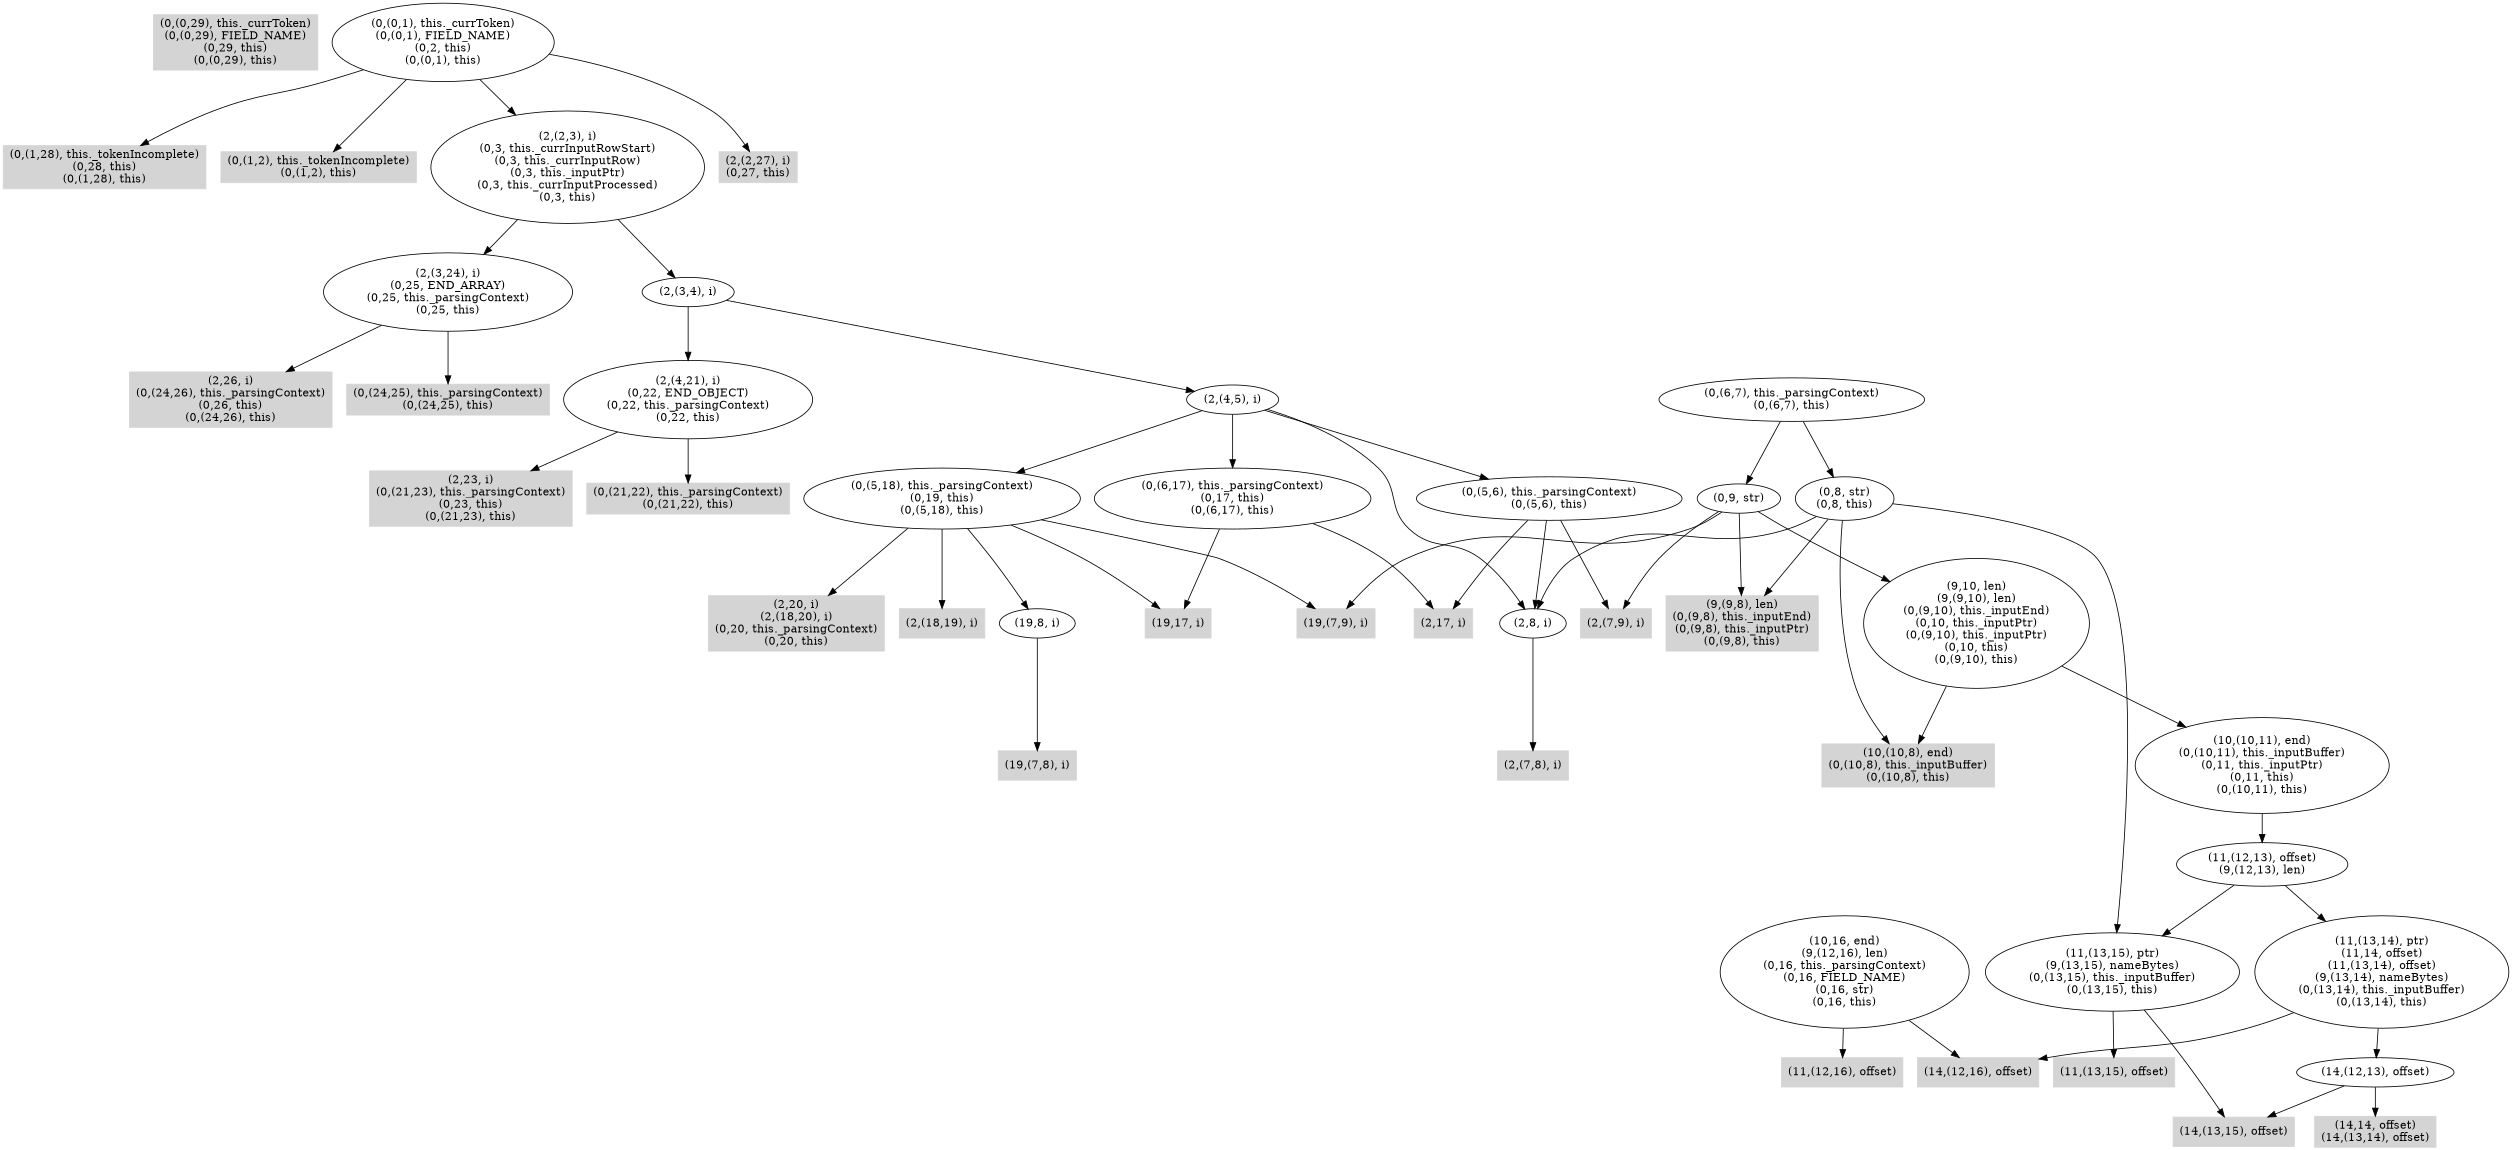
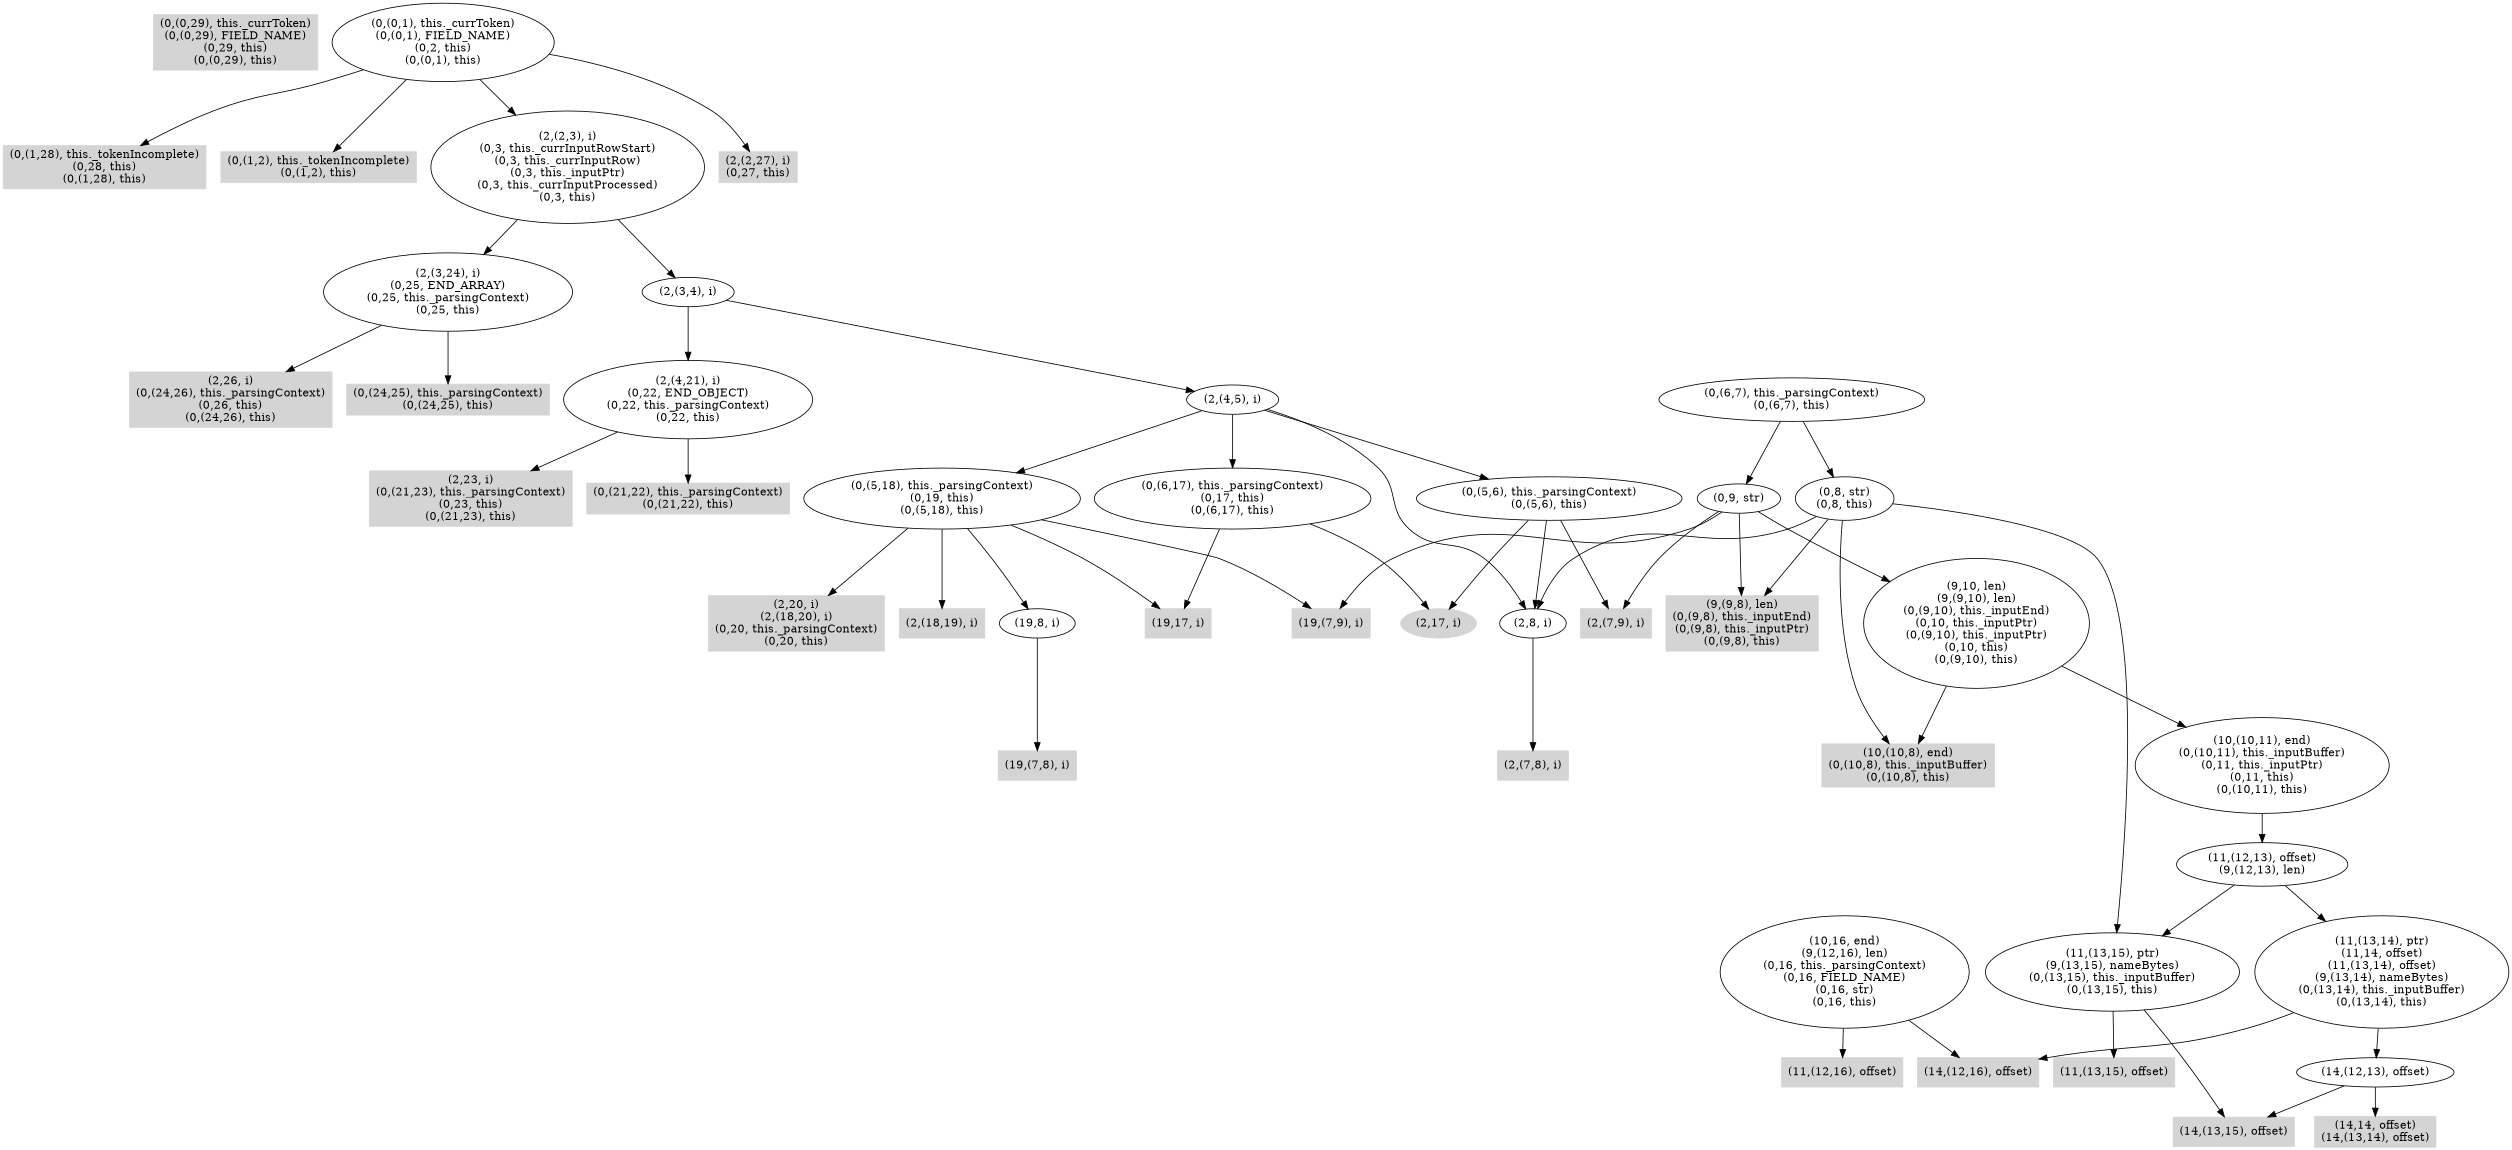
(1443, 623) -> (1439, 623)
